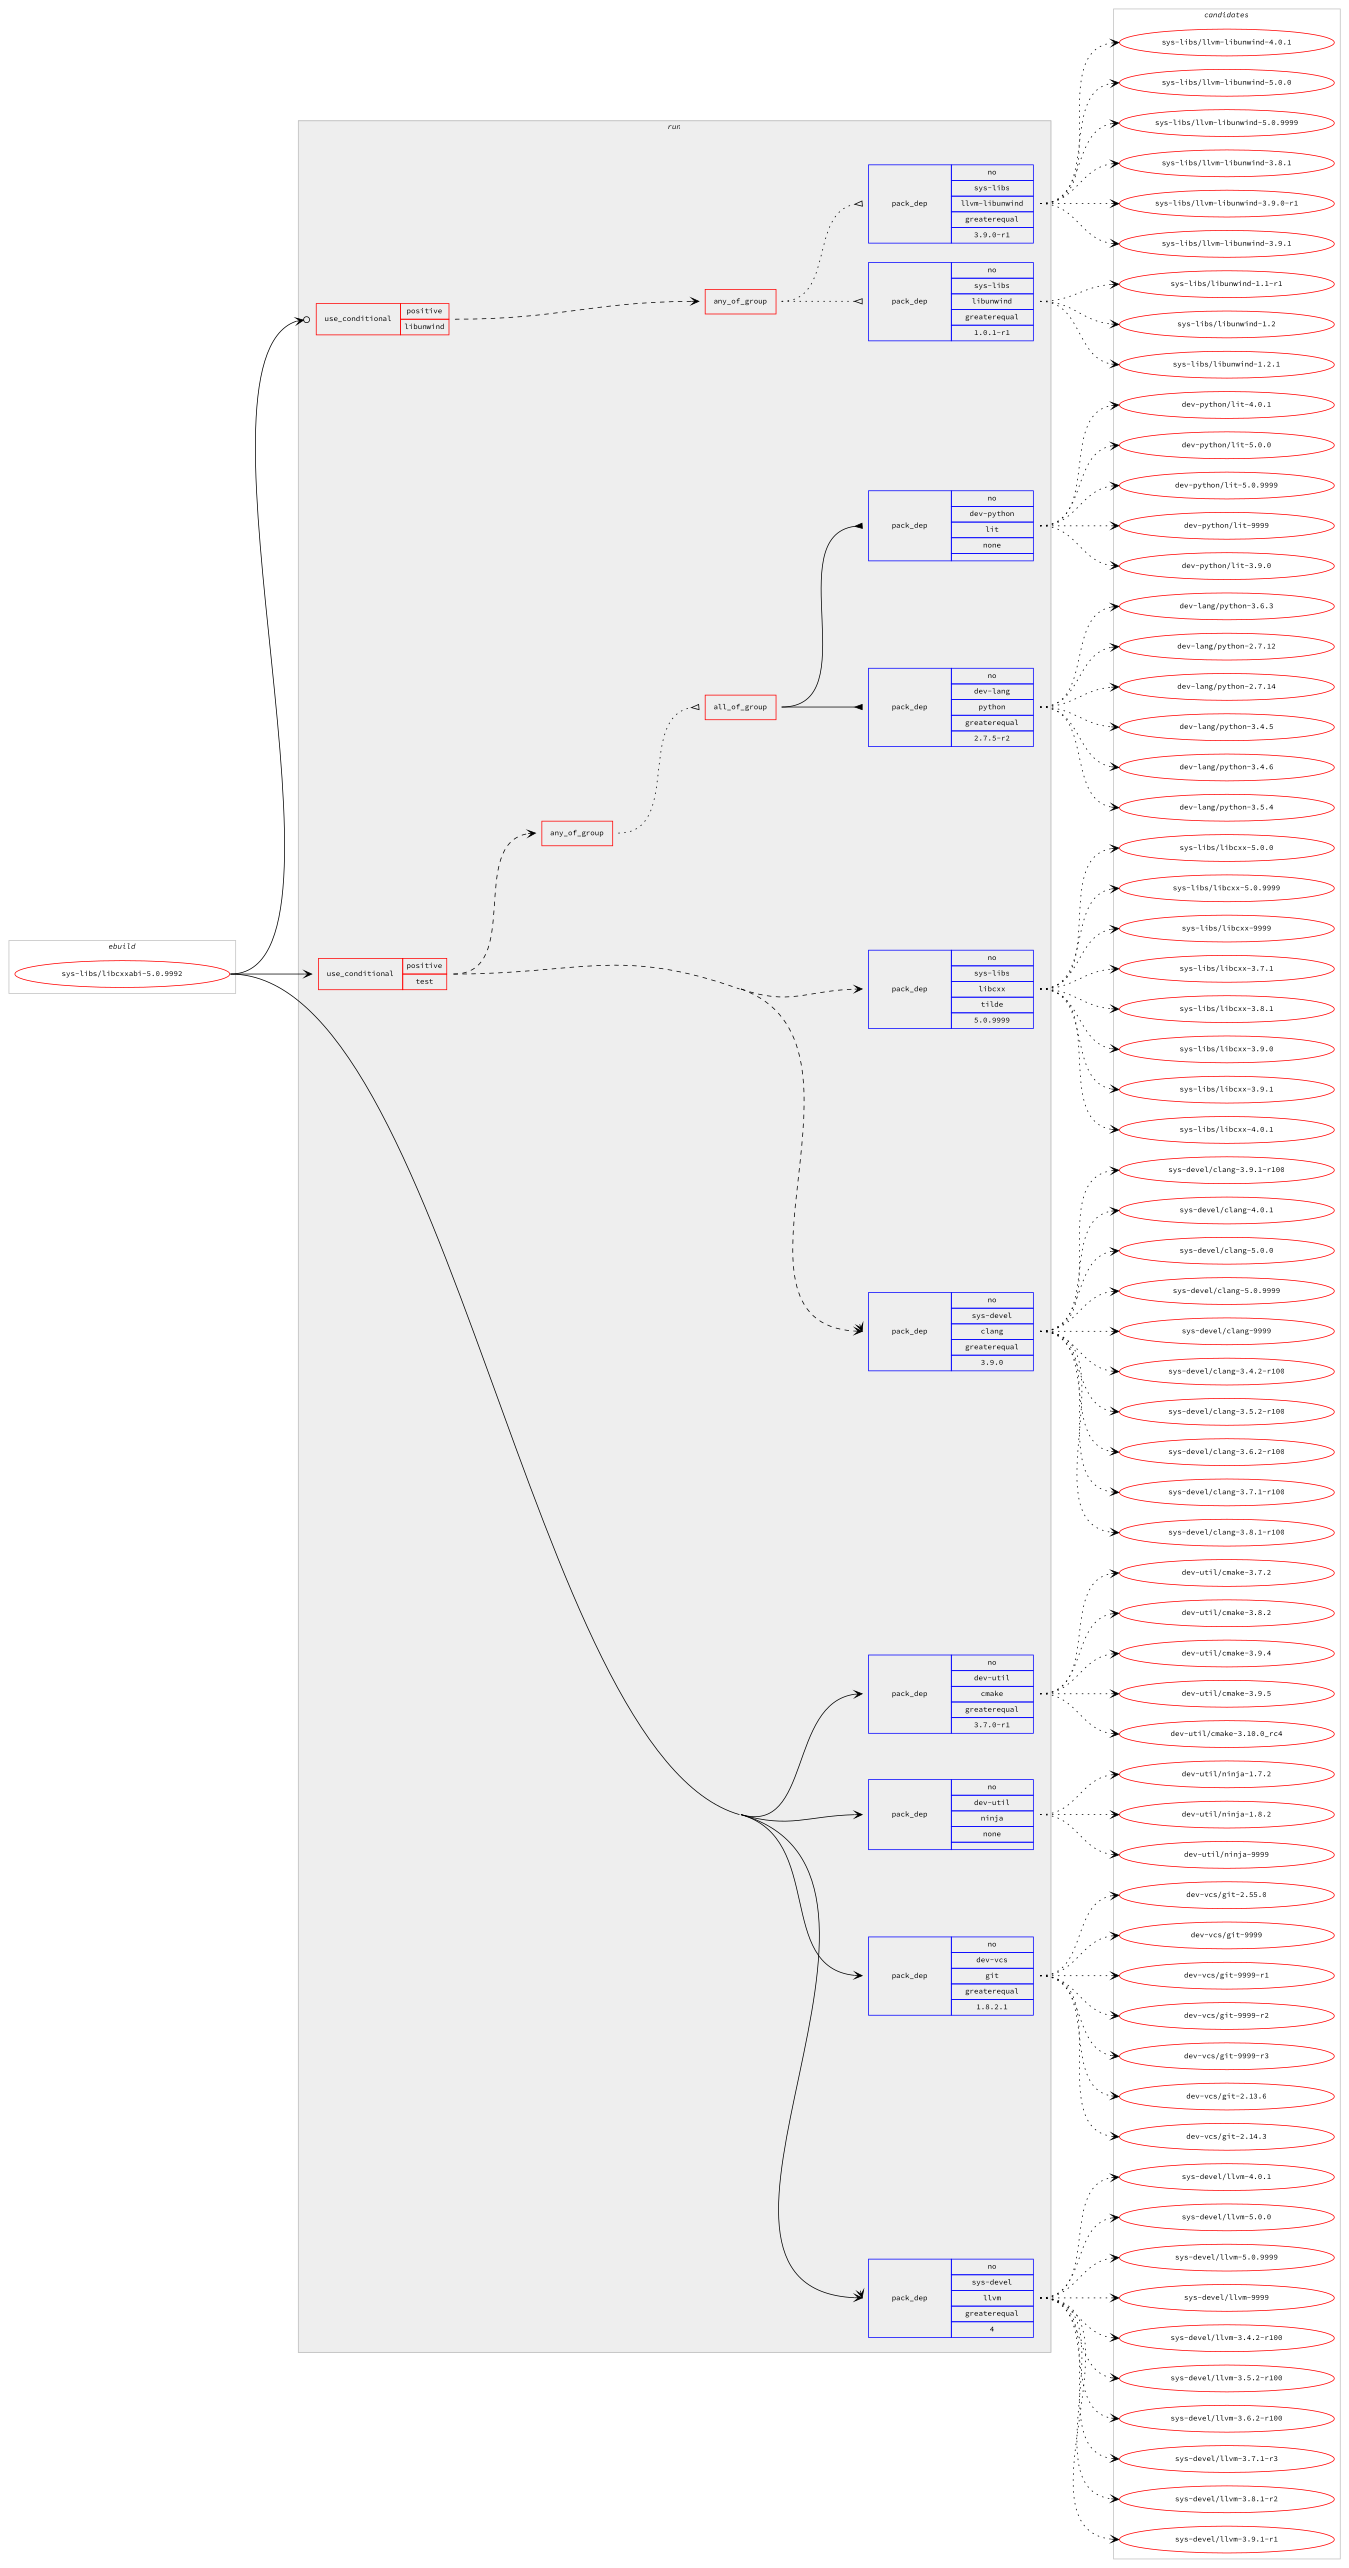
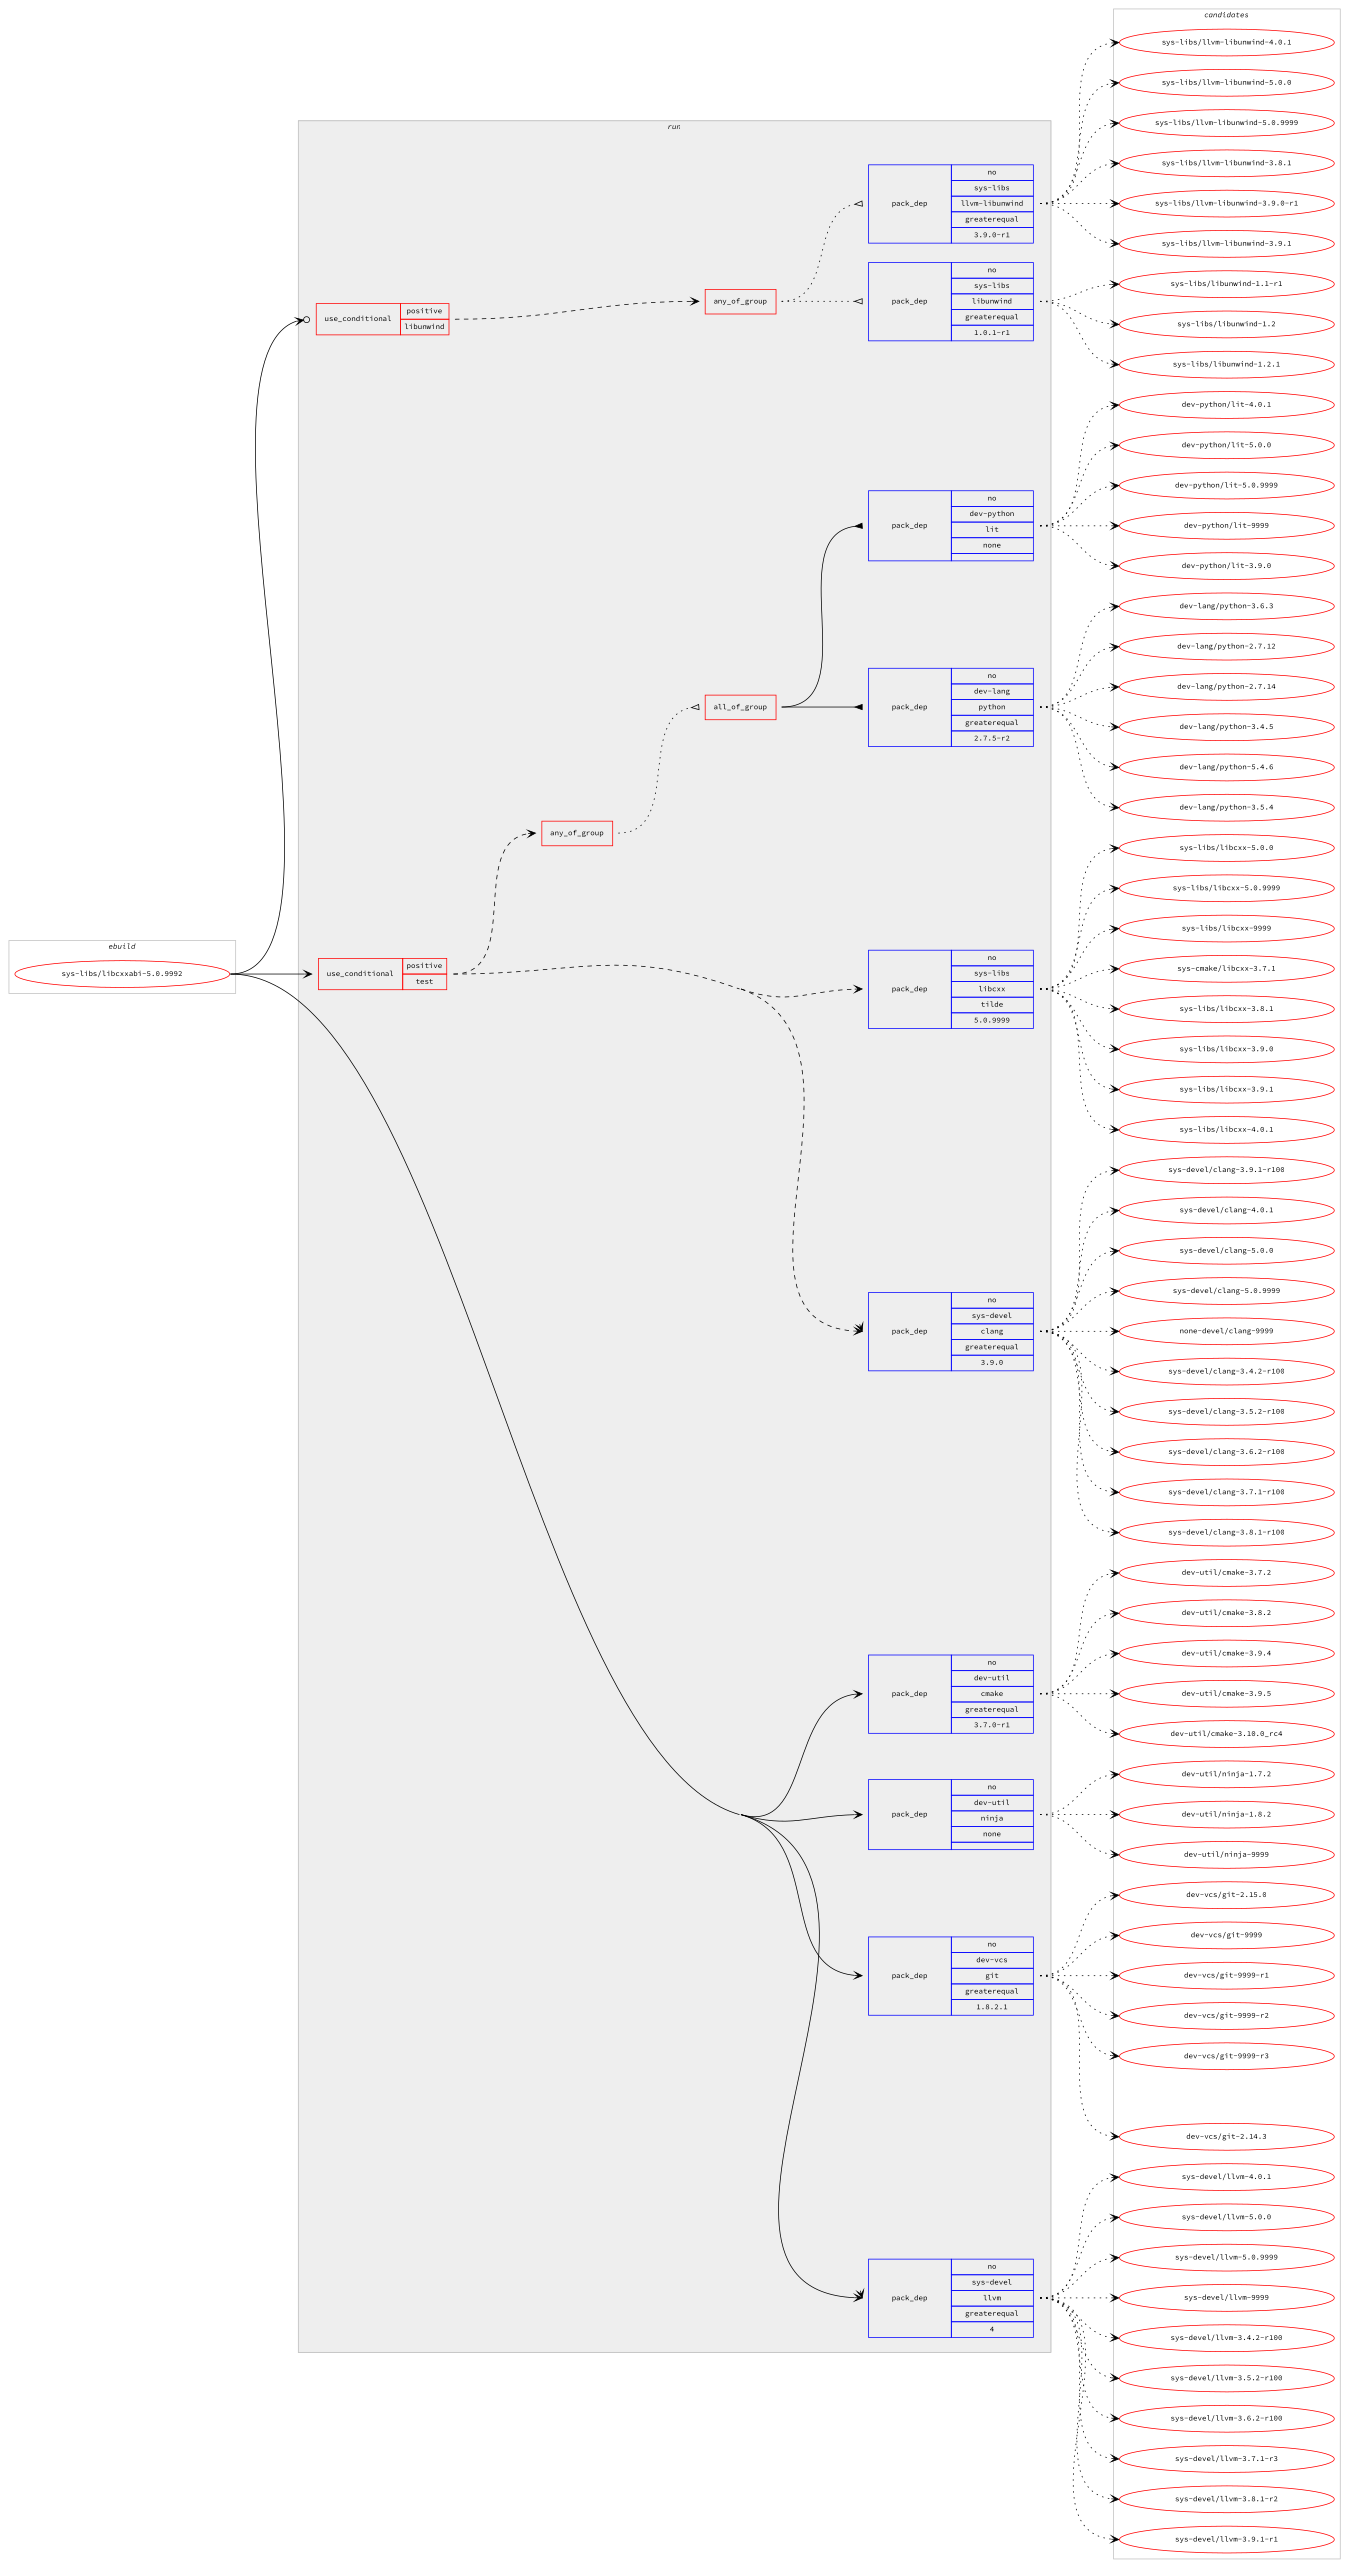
(1227, 767) -> (1227, 767)
(1227, 969) -> (1227, 969)
(1227, 1331) -> (1227, 1331)
(1227, 1895) -> (1227, 1895)
(1227, 2097) -> none
